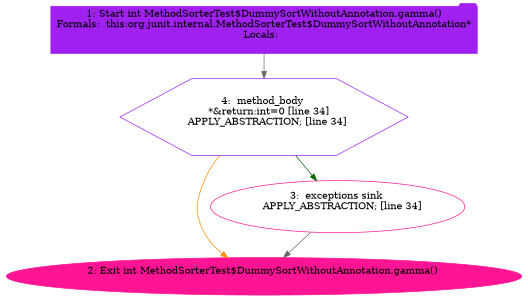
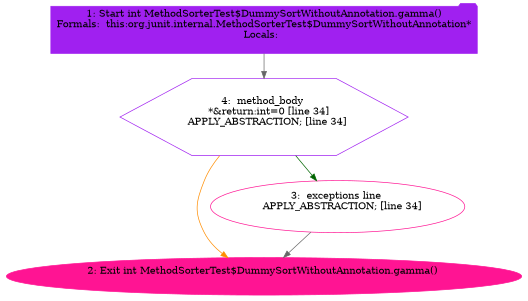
(338, 207) -> (338, 207)
